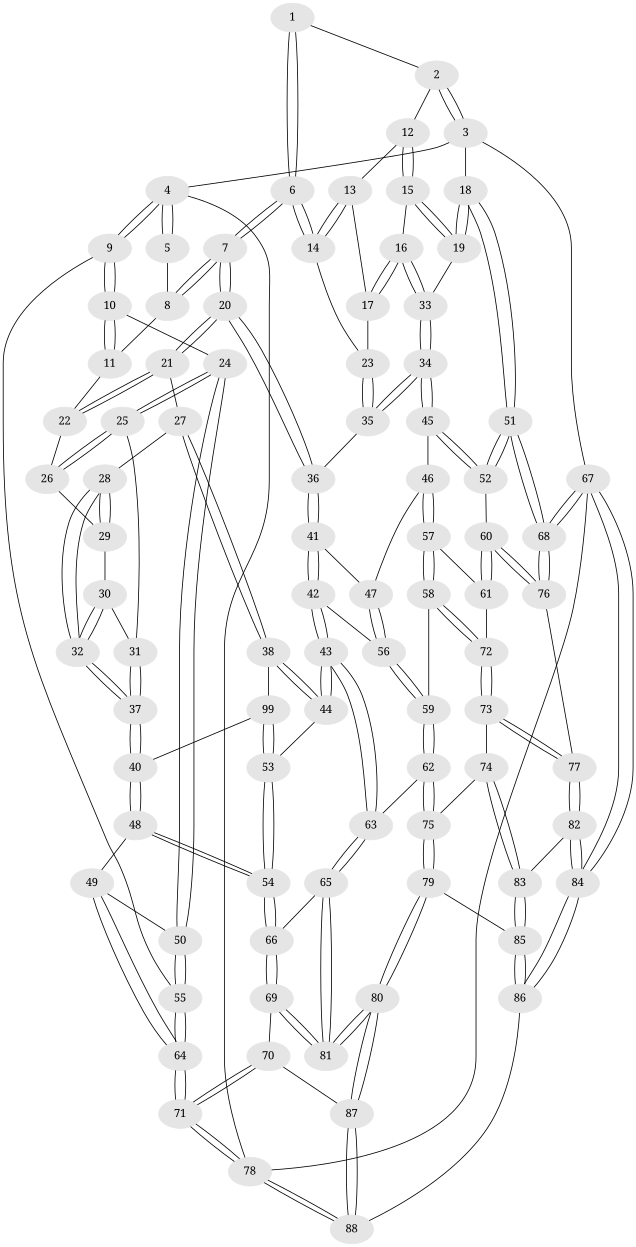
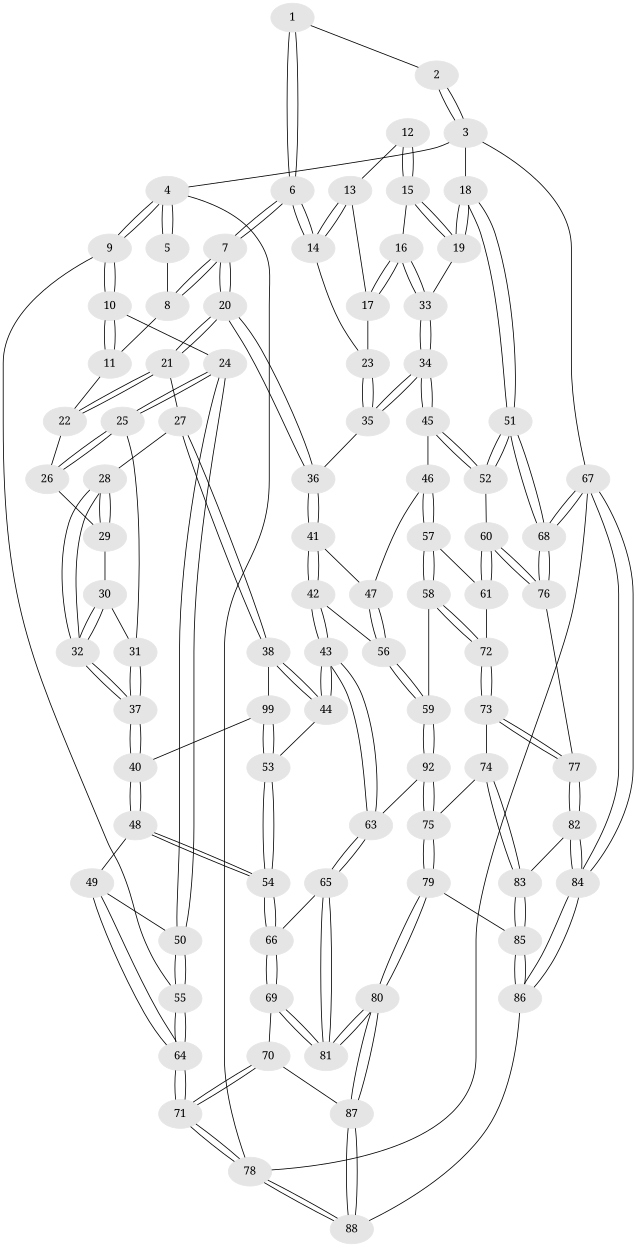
(422, 104) -> none
(429, 768) -> (429, 768)
